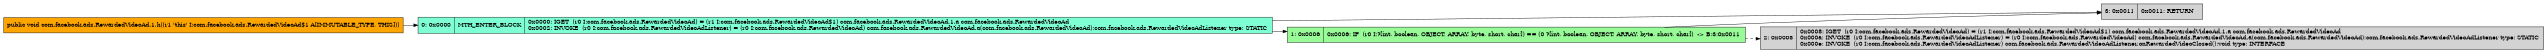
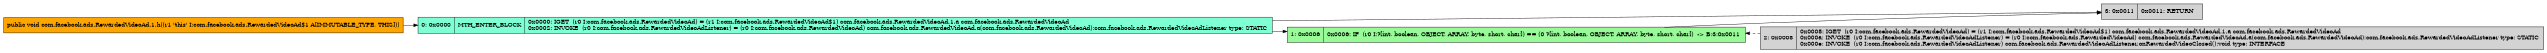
(1751, 39) -> (1755, 33)
